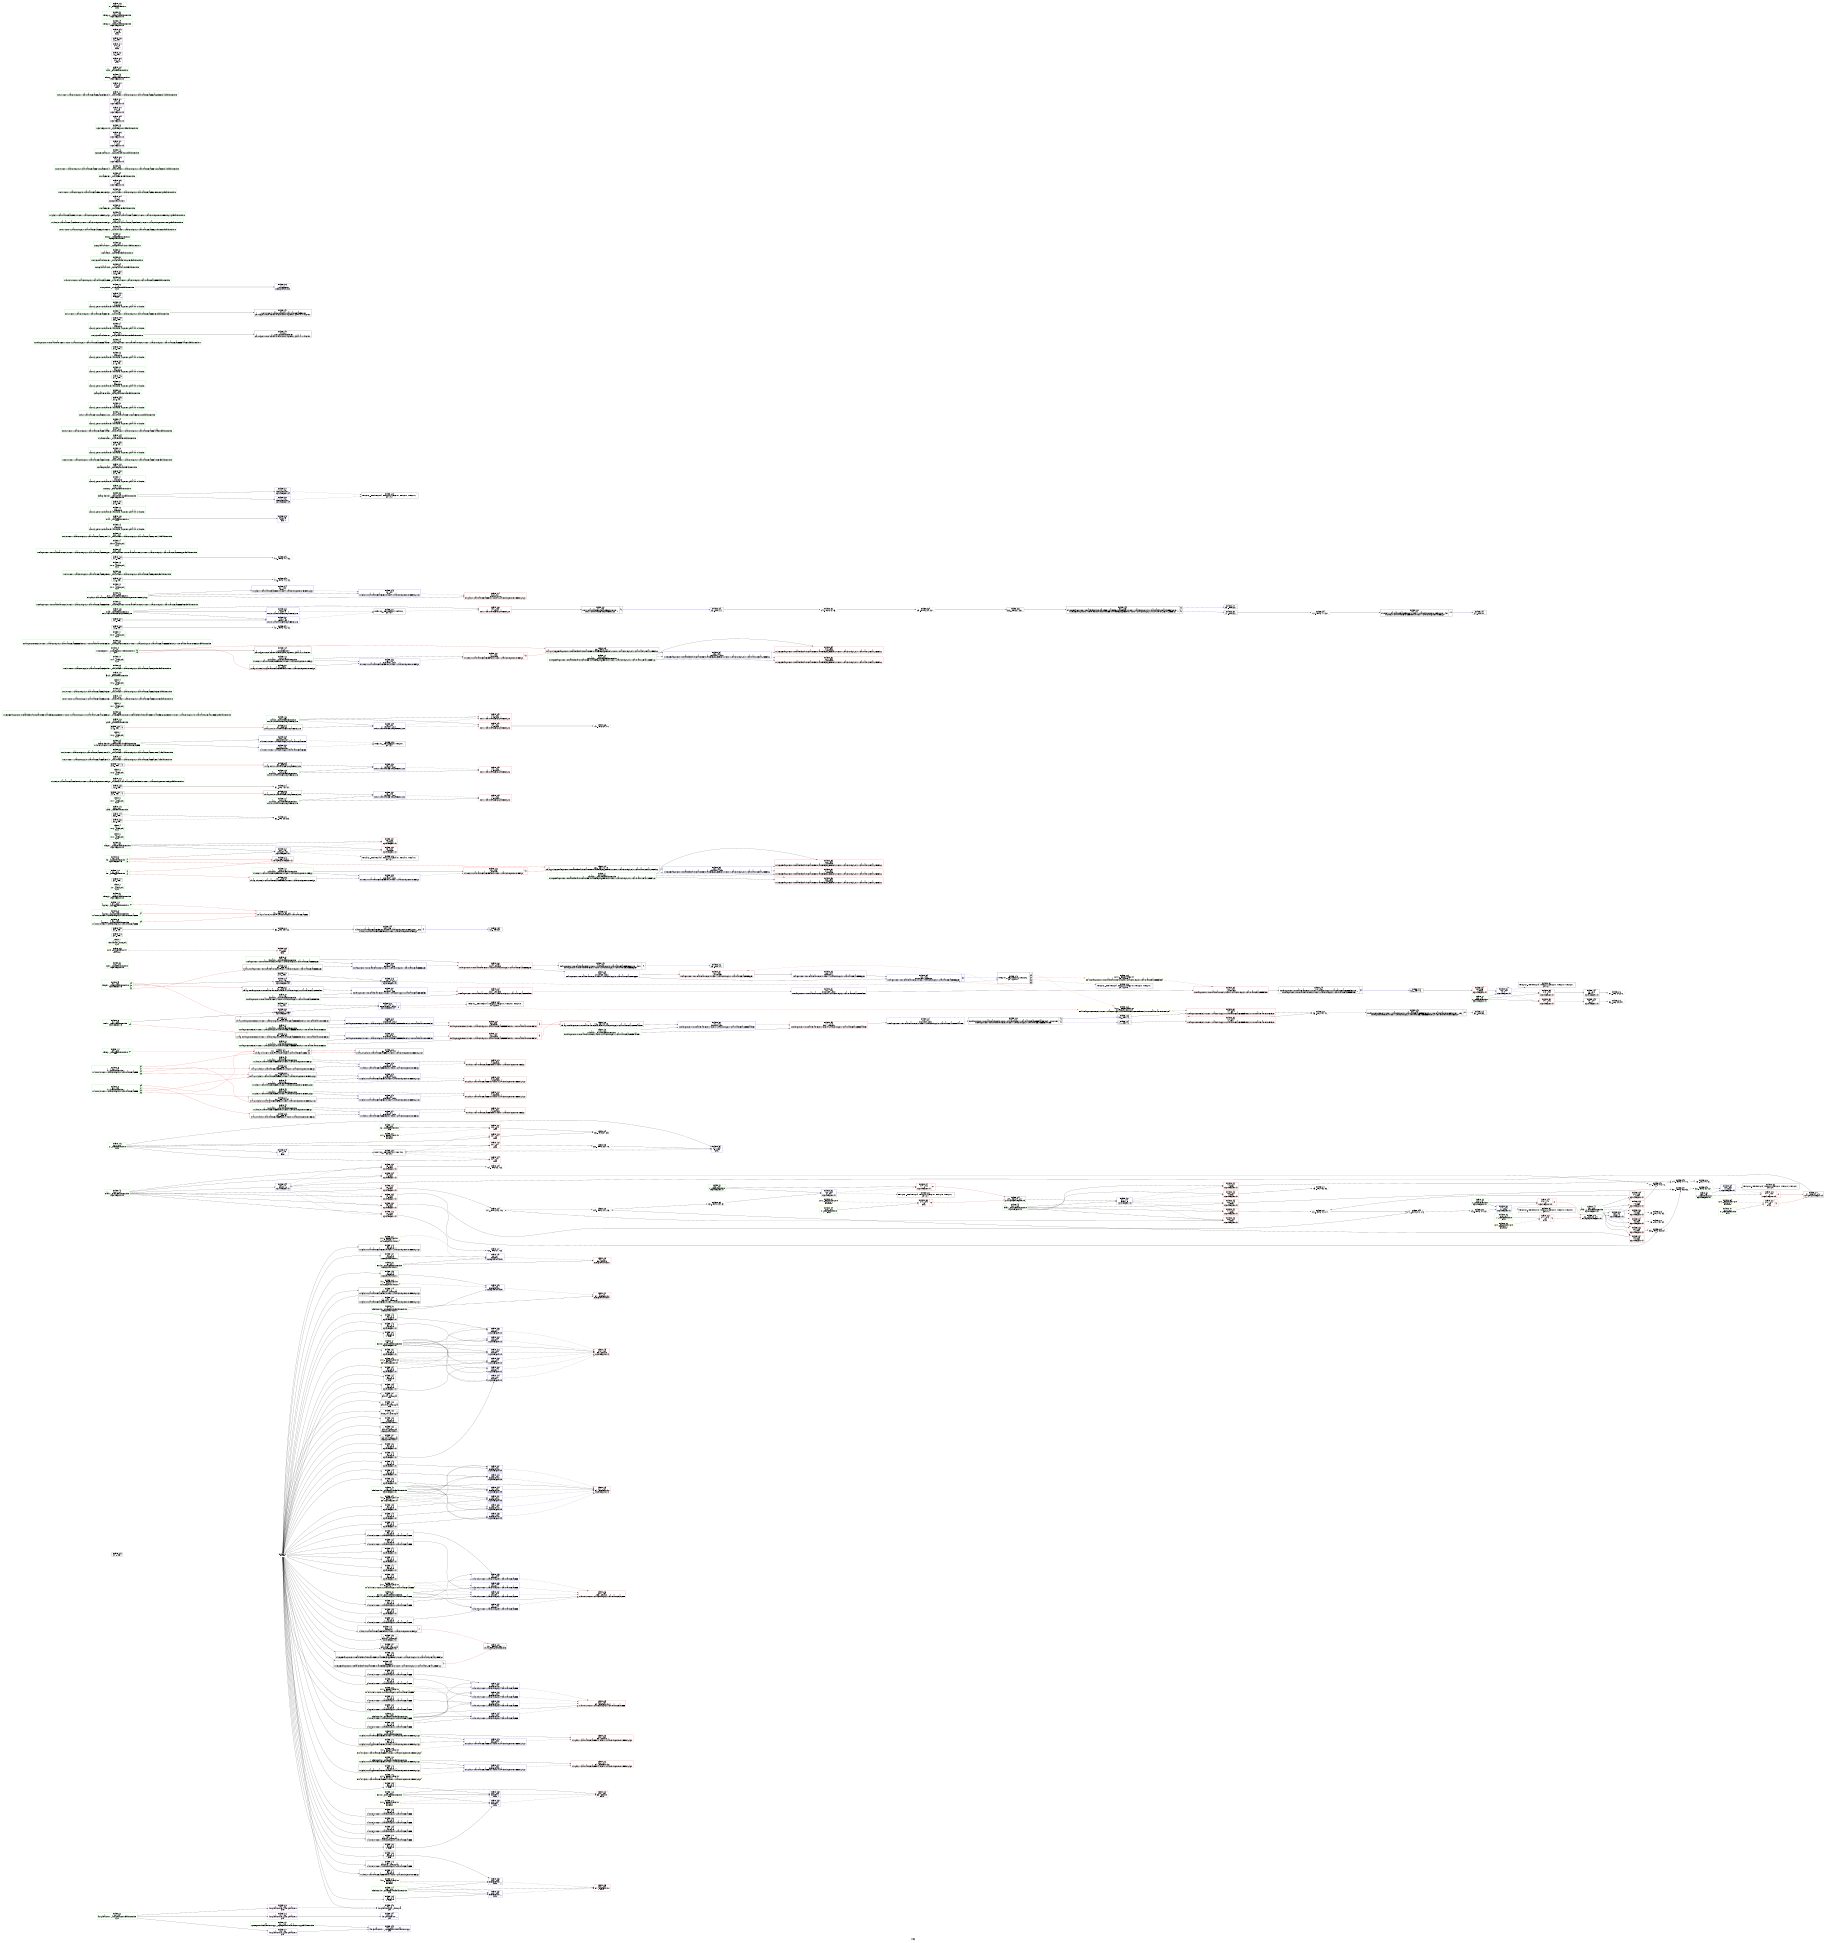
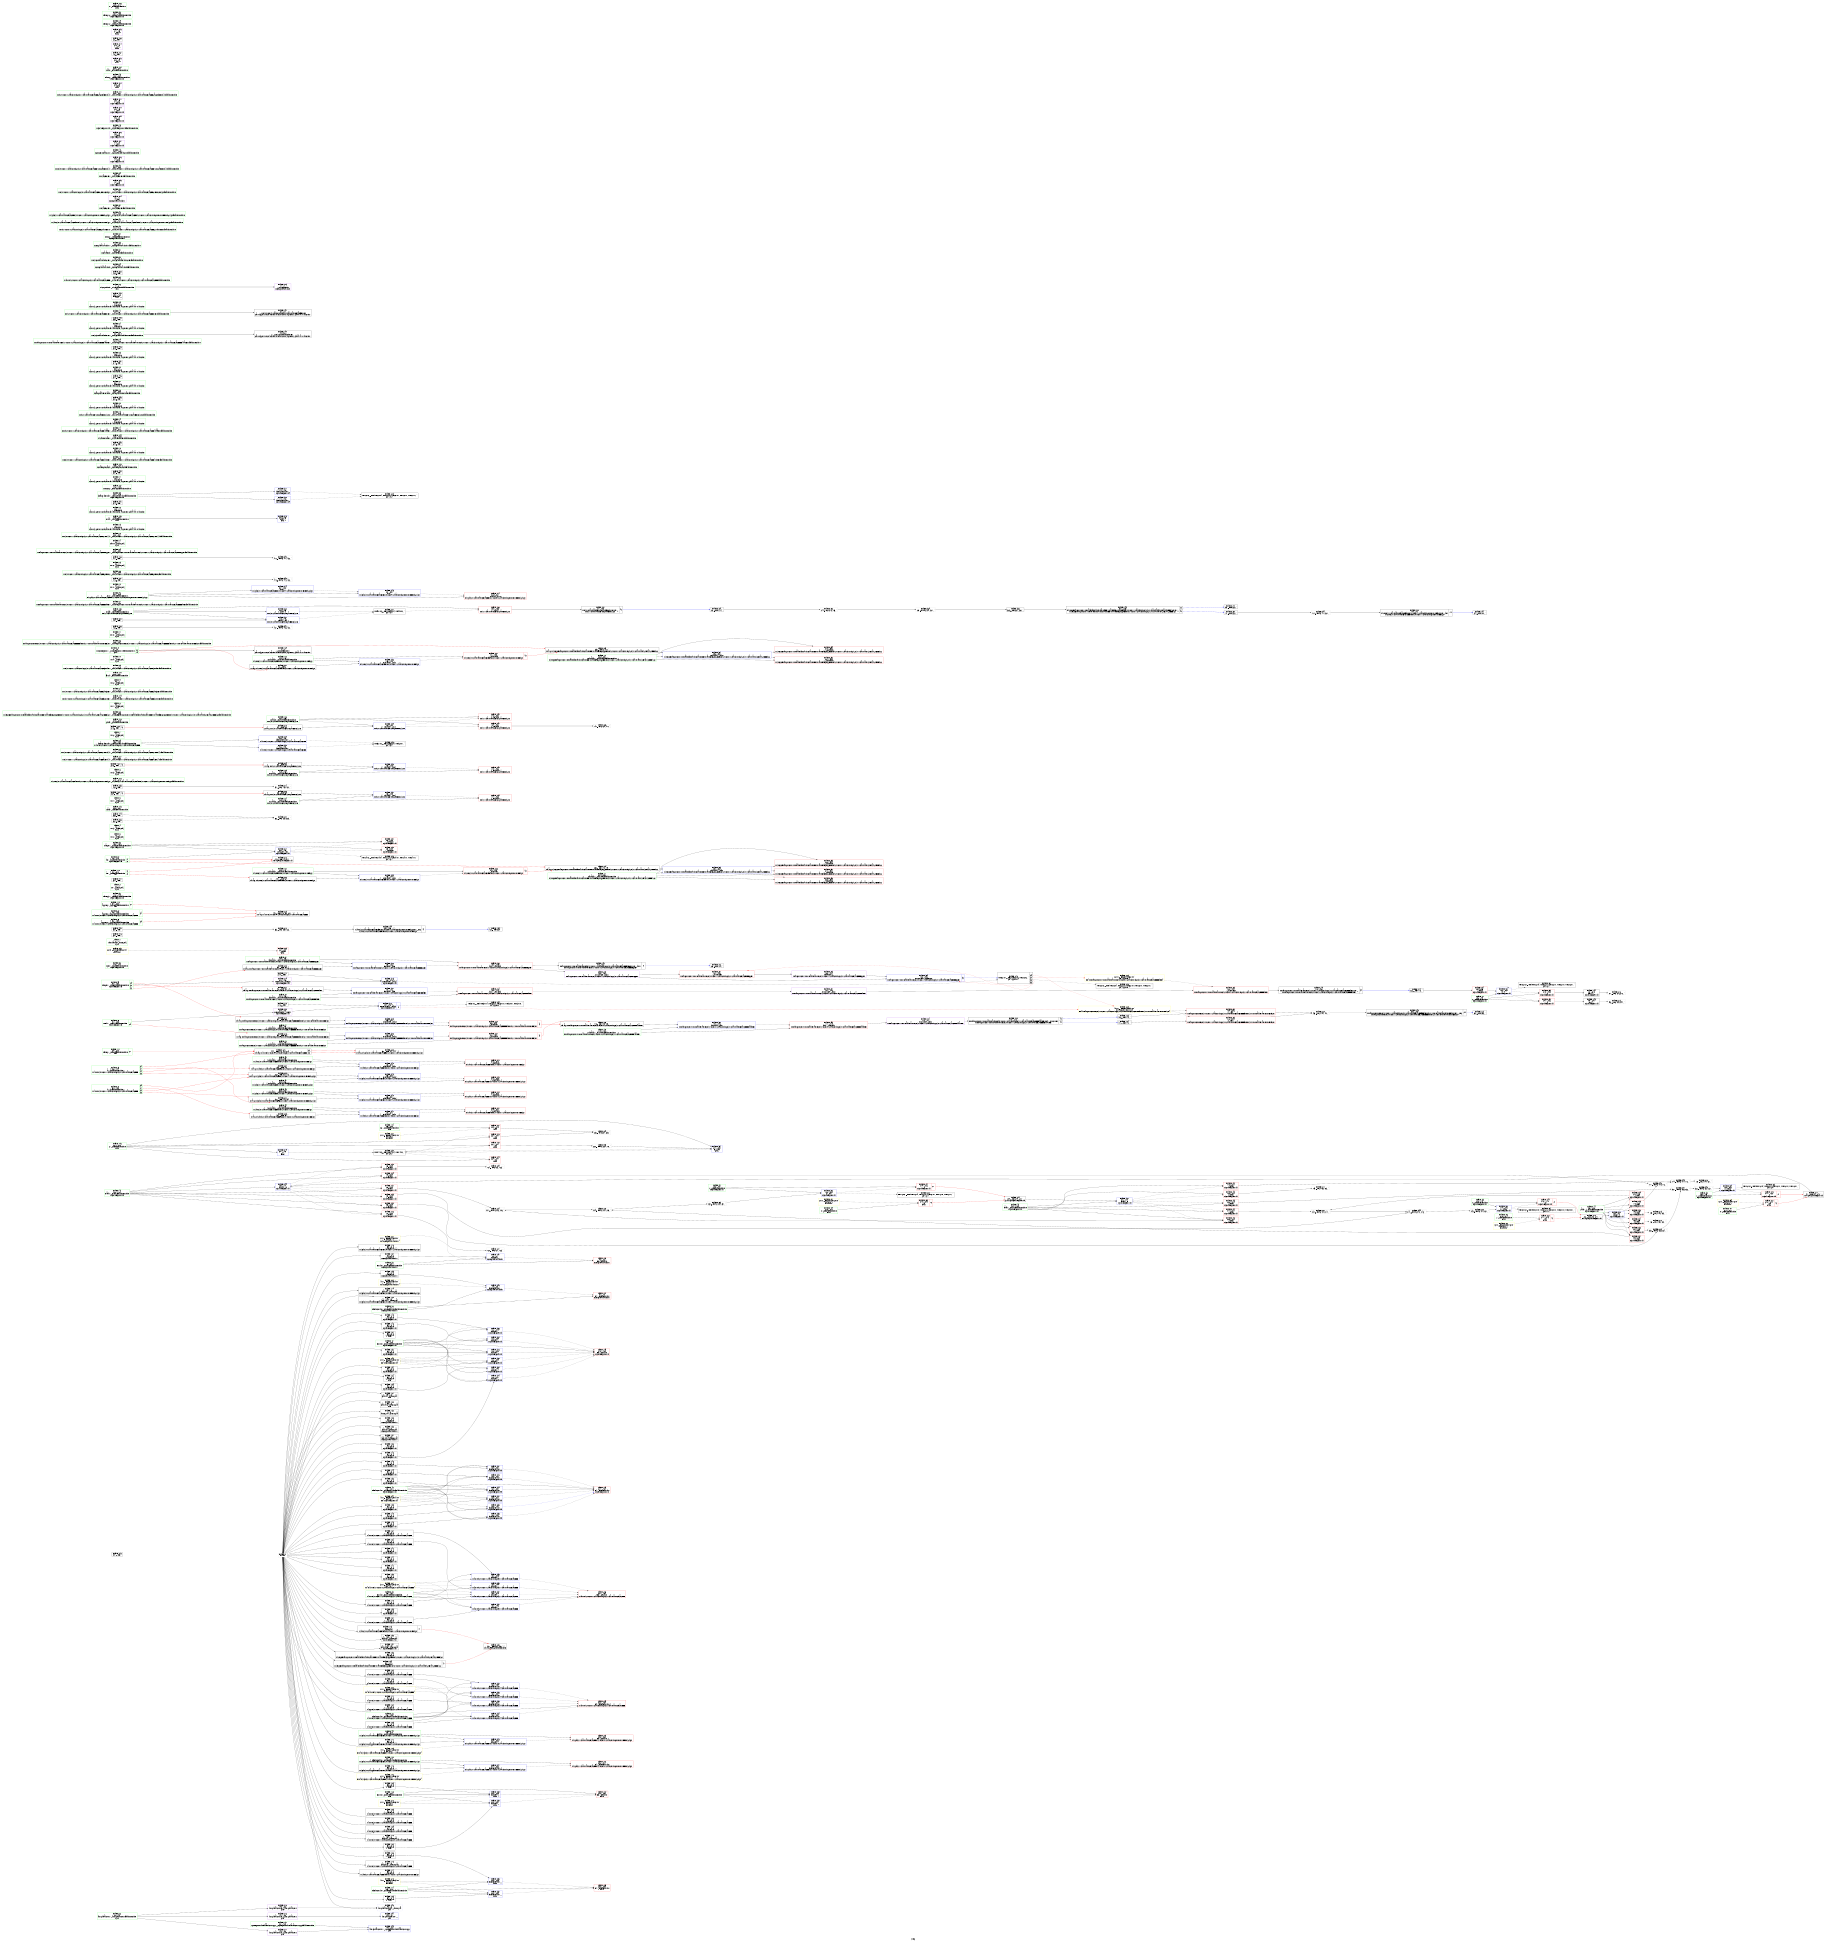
(117, 289) -> (117, 289)
